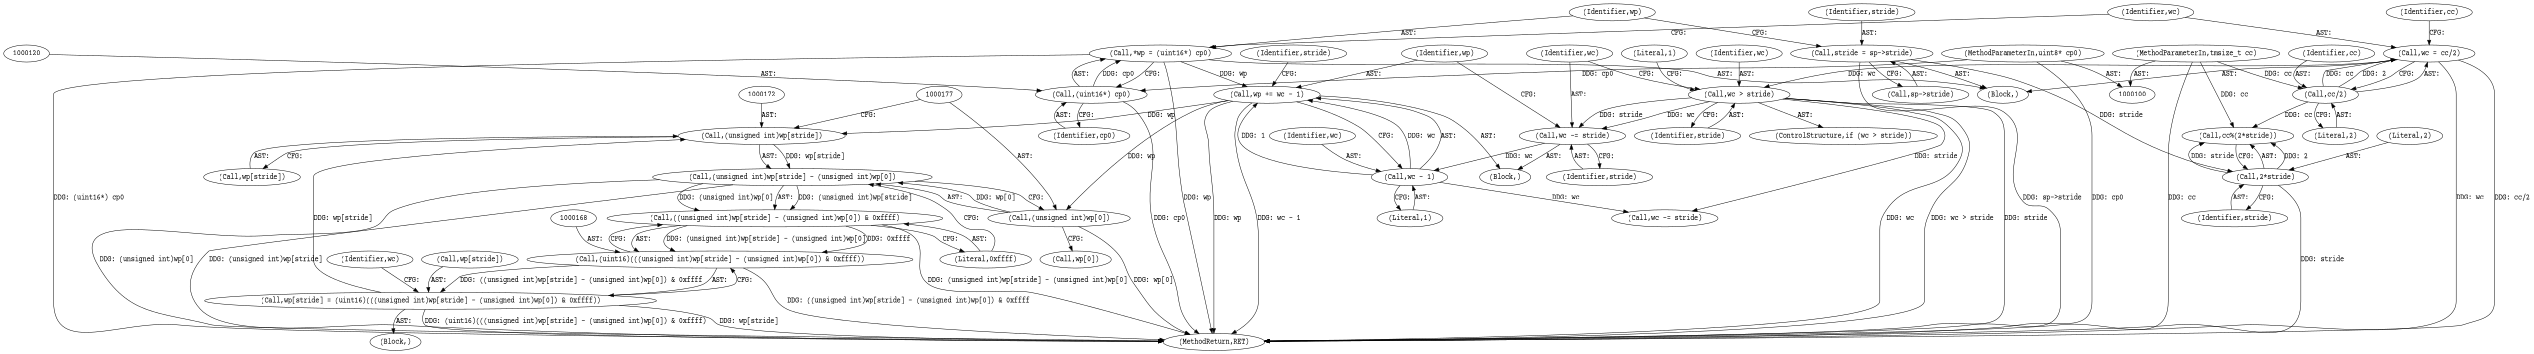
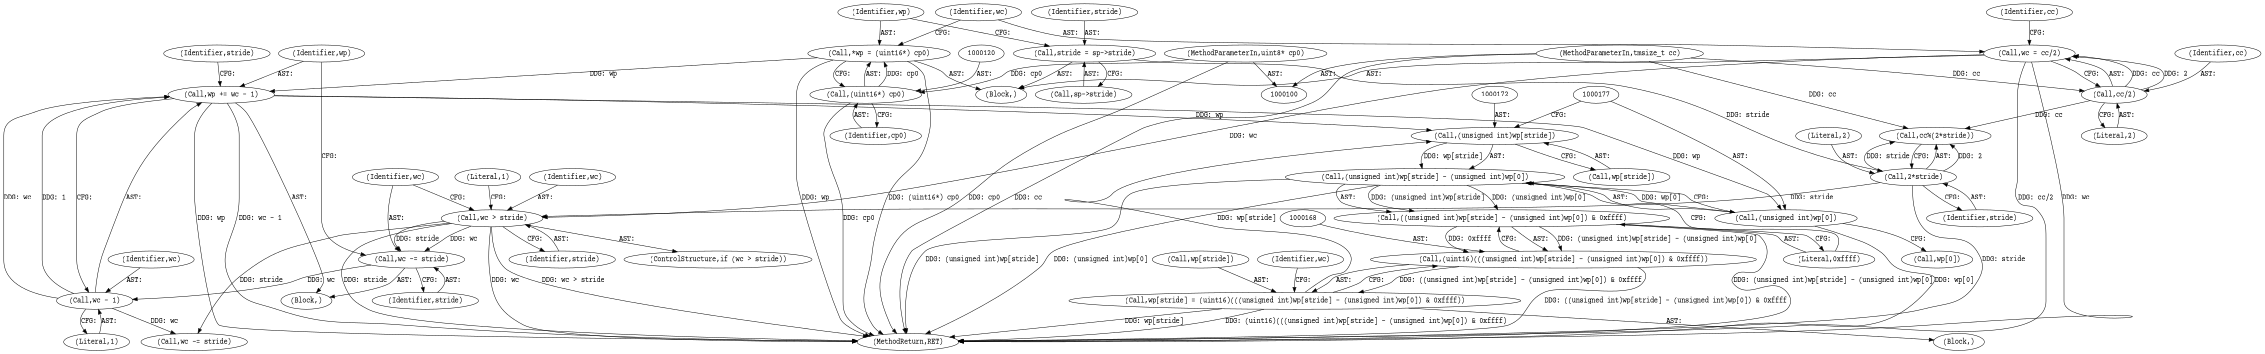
none -> (1214, 209)
(1934, 328) -> none
